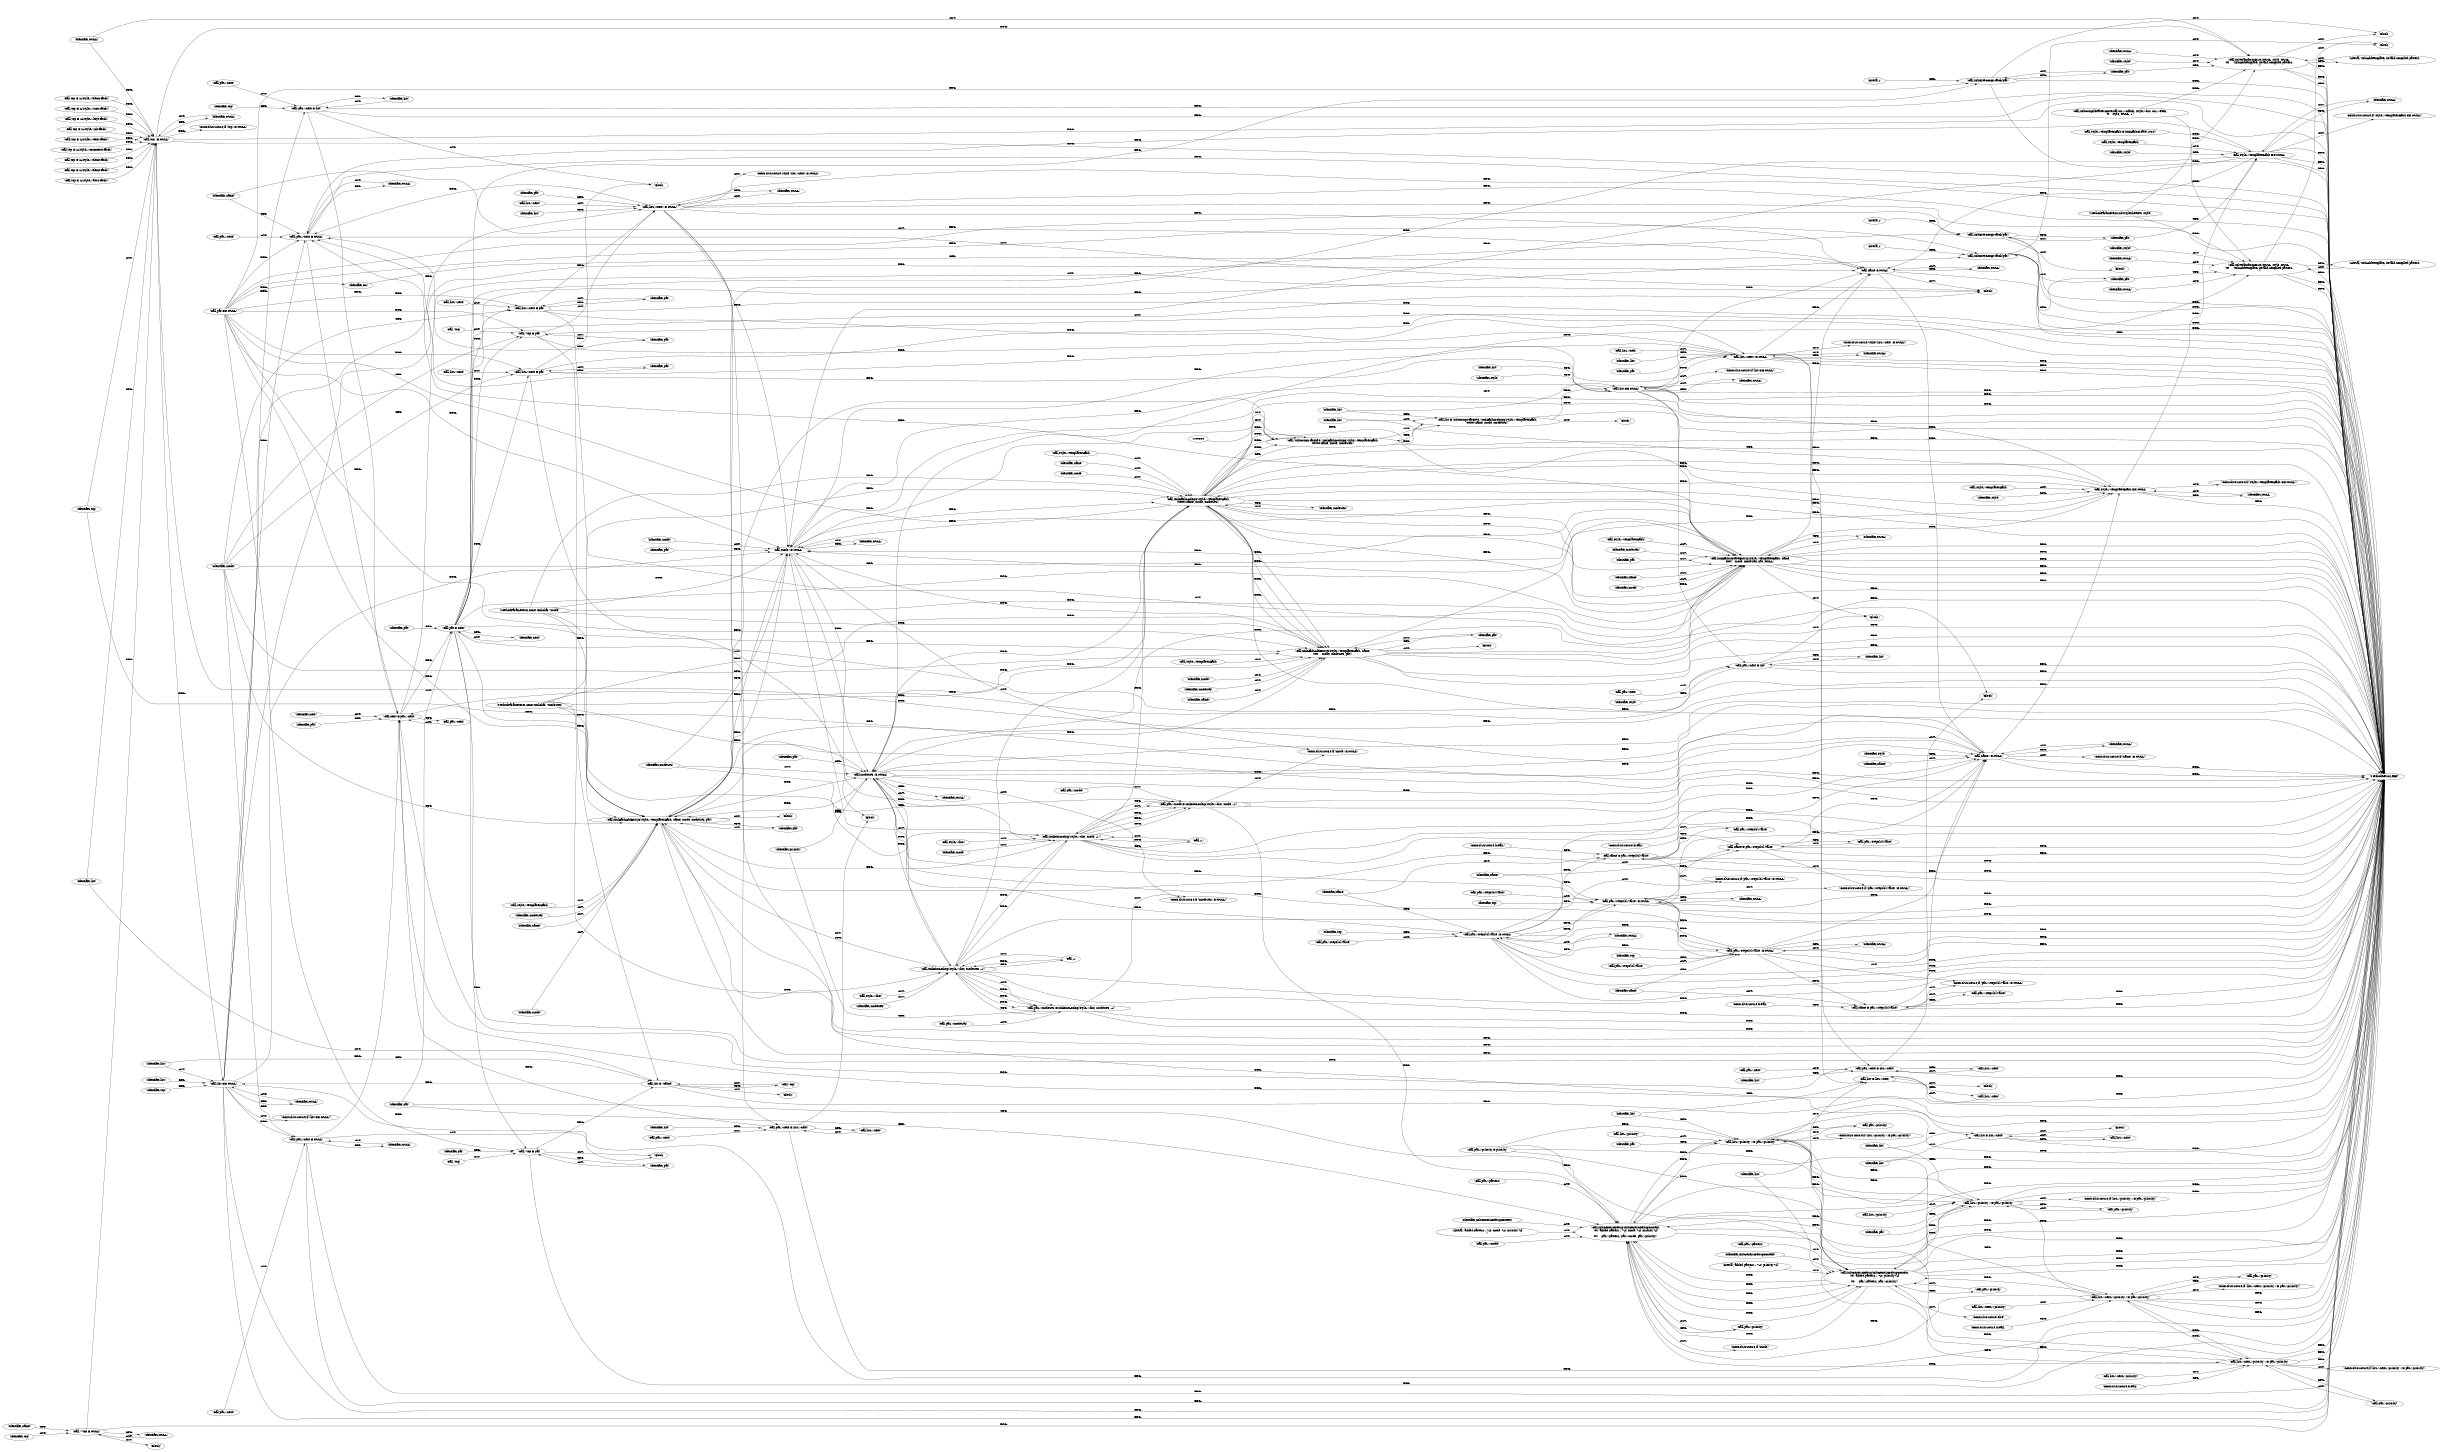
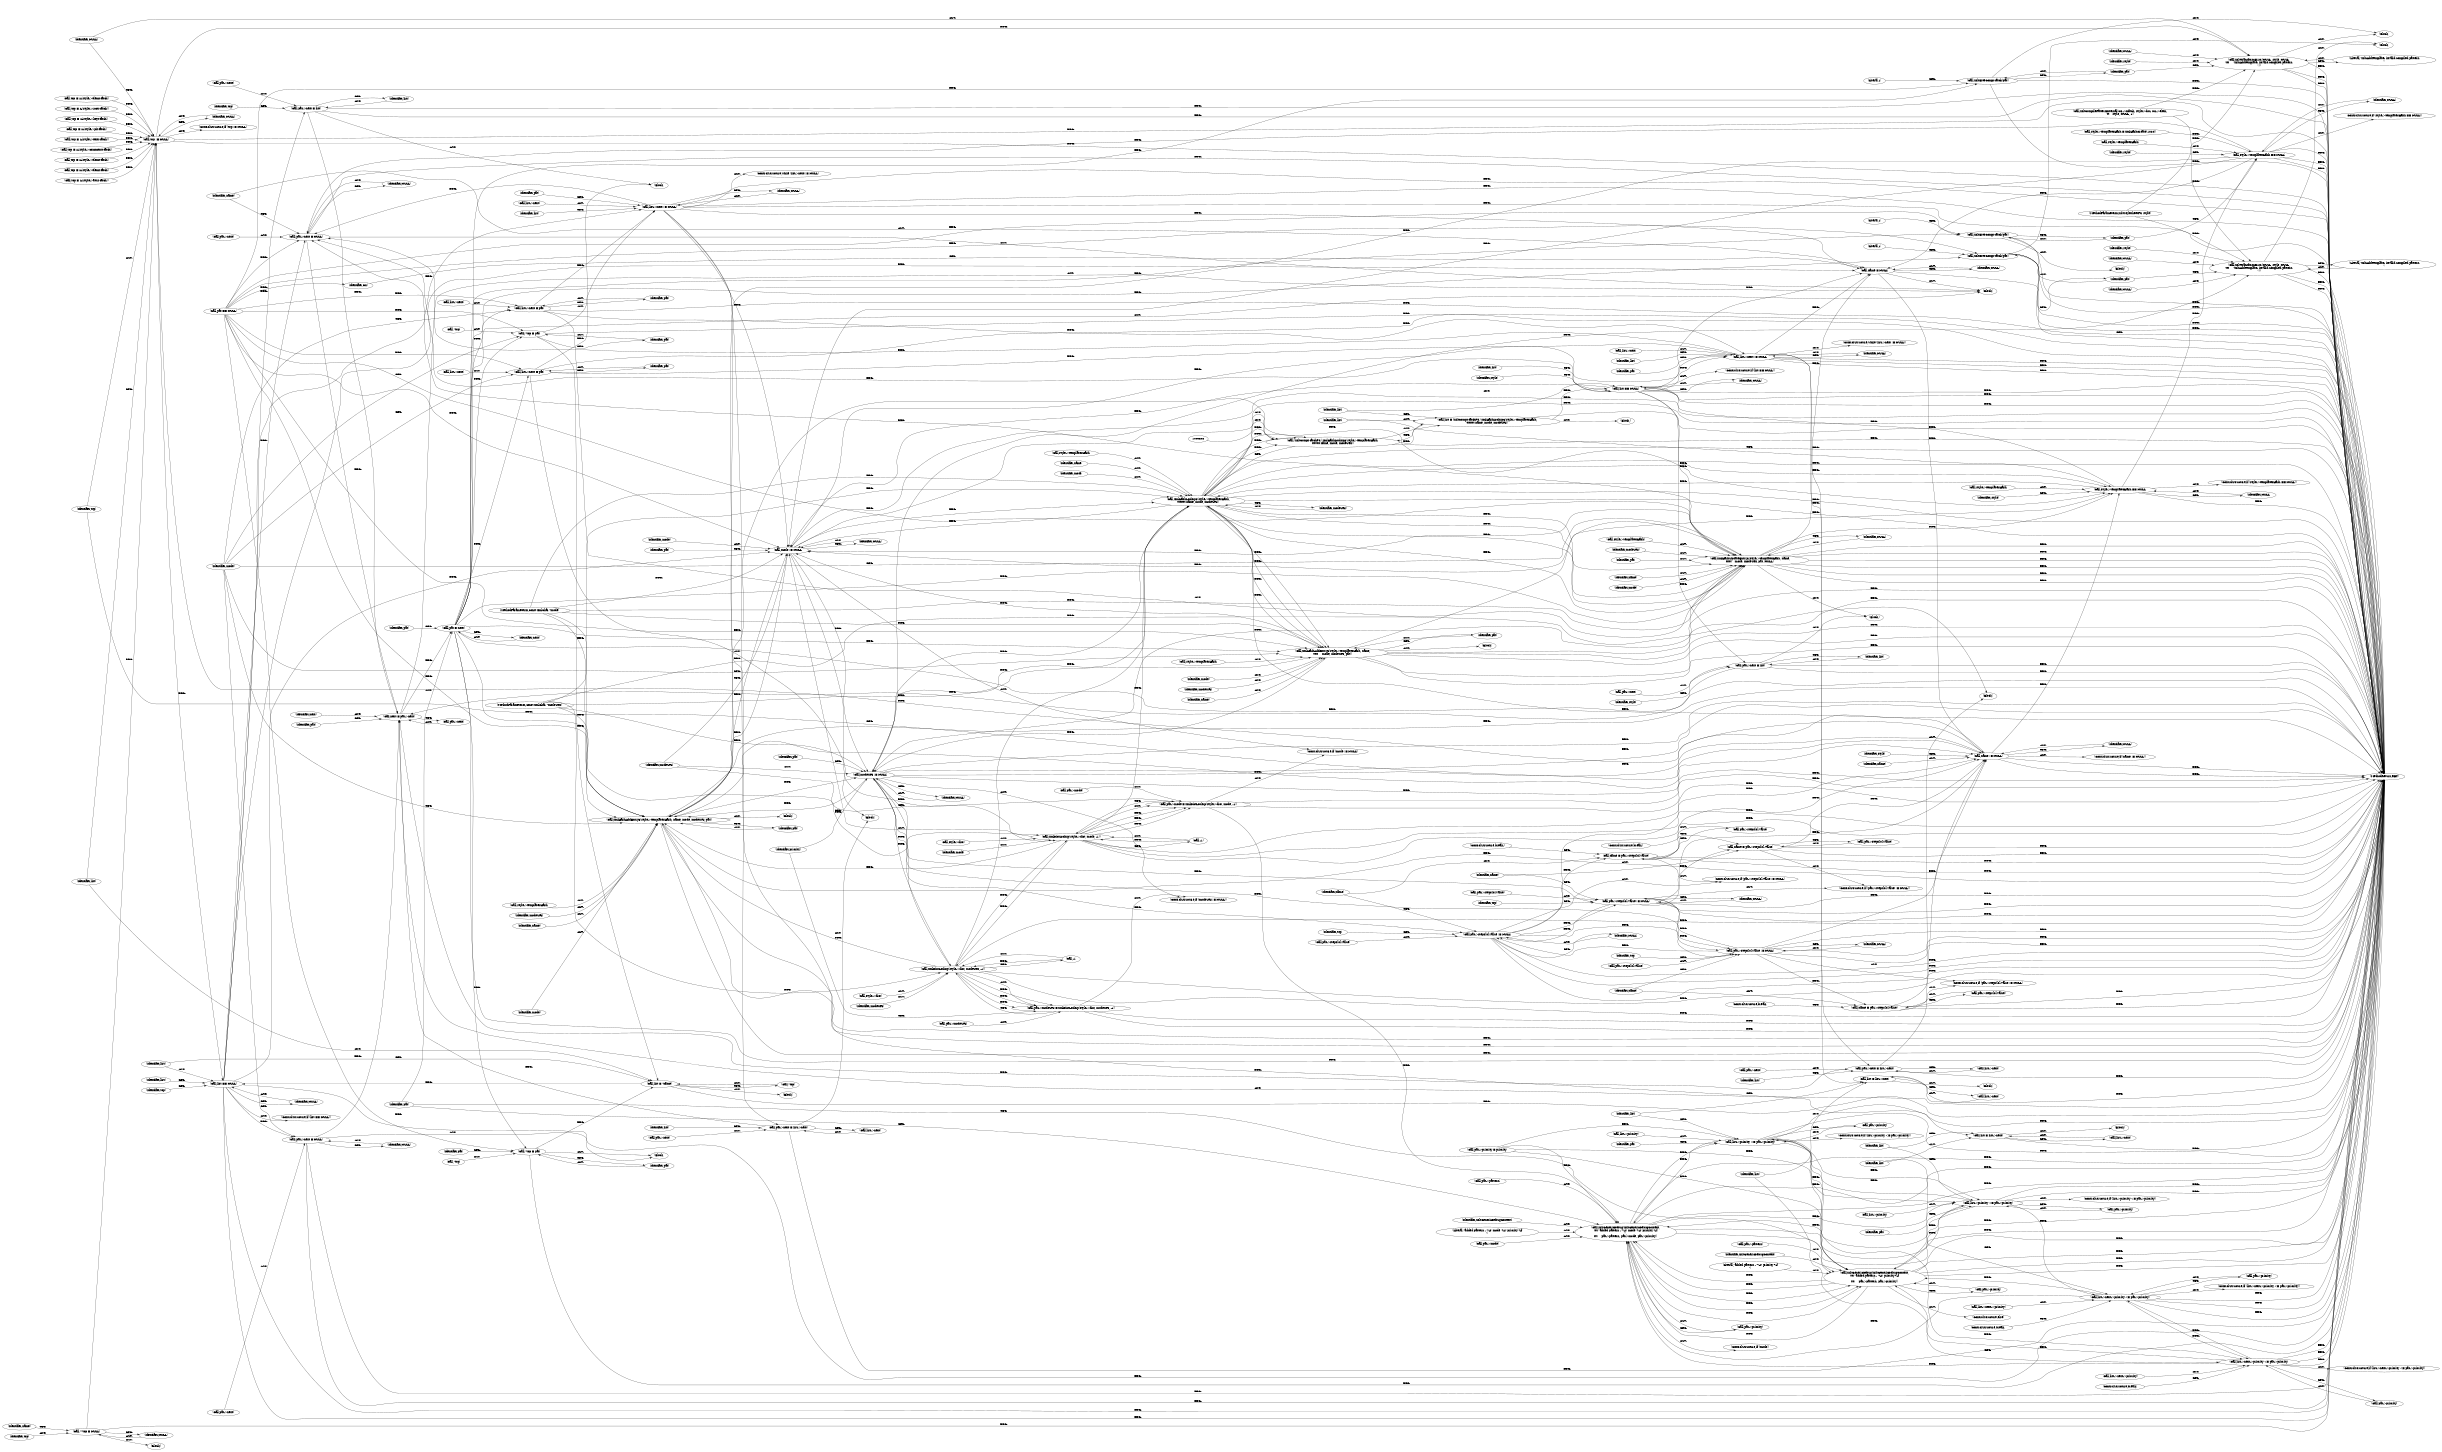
(182, 131) -> (182, 131)
(1258, 1088) -> (1258, 1088)
